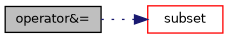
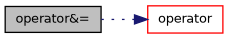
(185, 19) -> (185, 19)
